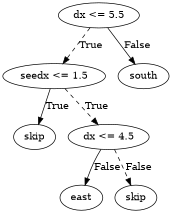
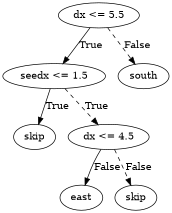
(79, 43) -> (79, 43)
(119, 43) -> (119, 43)
